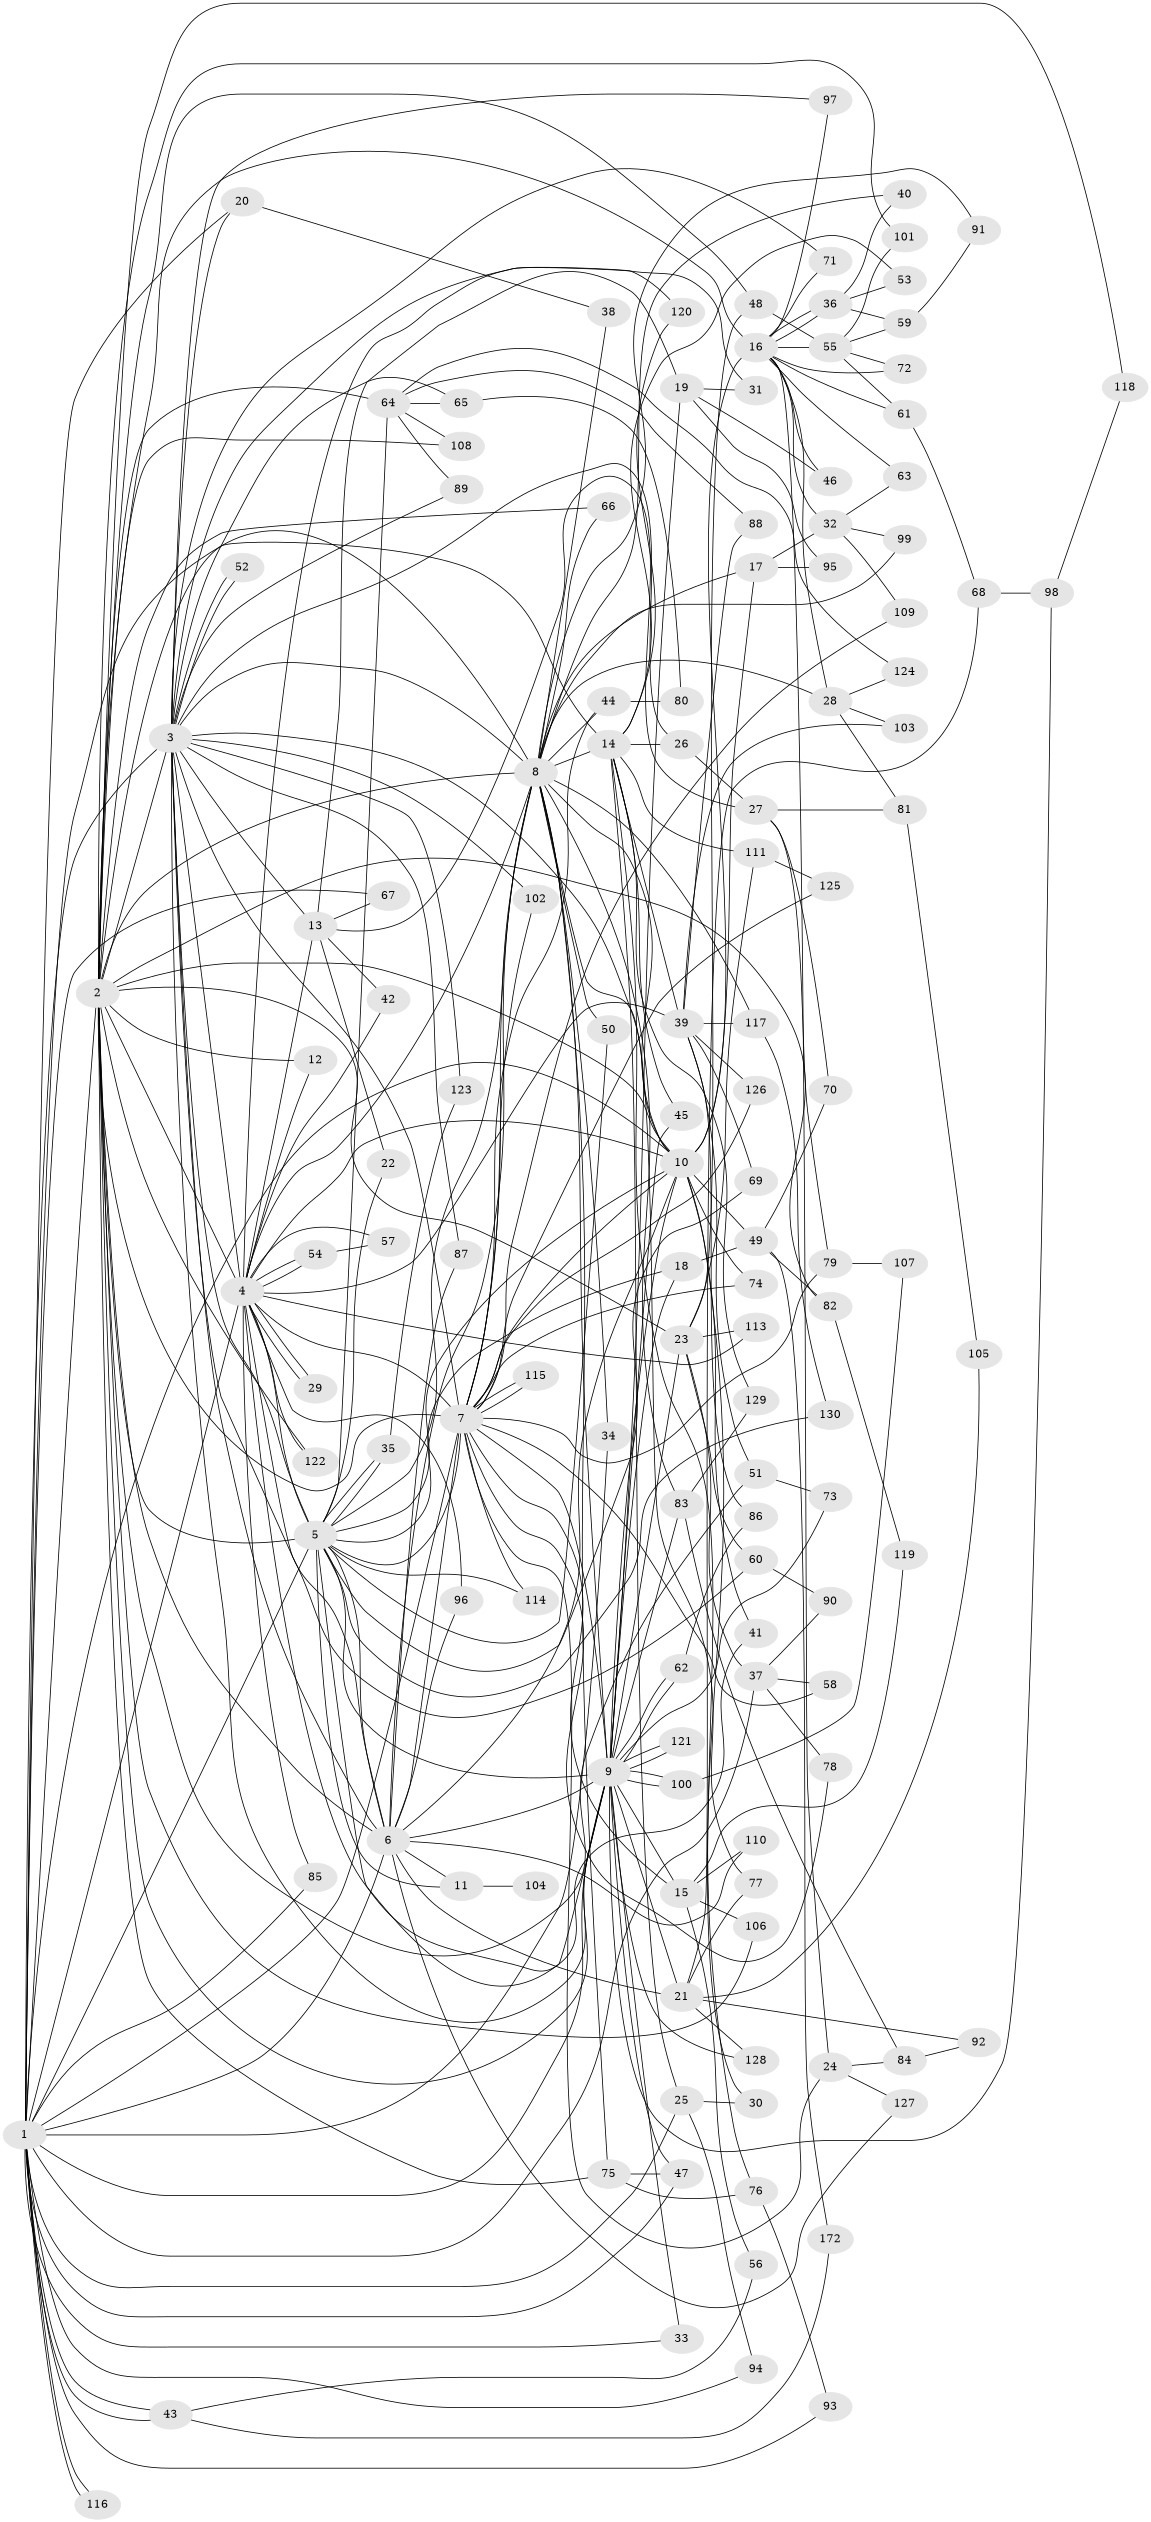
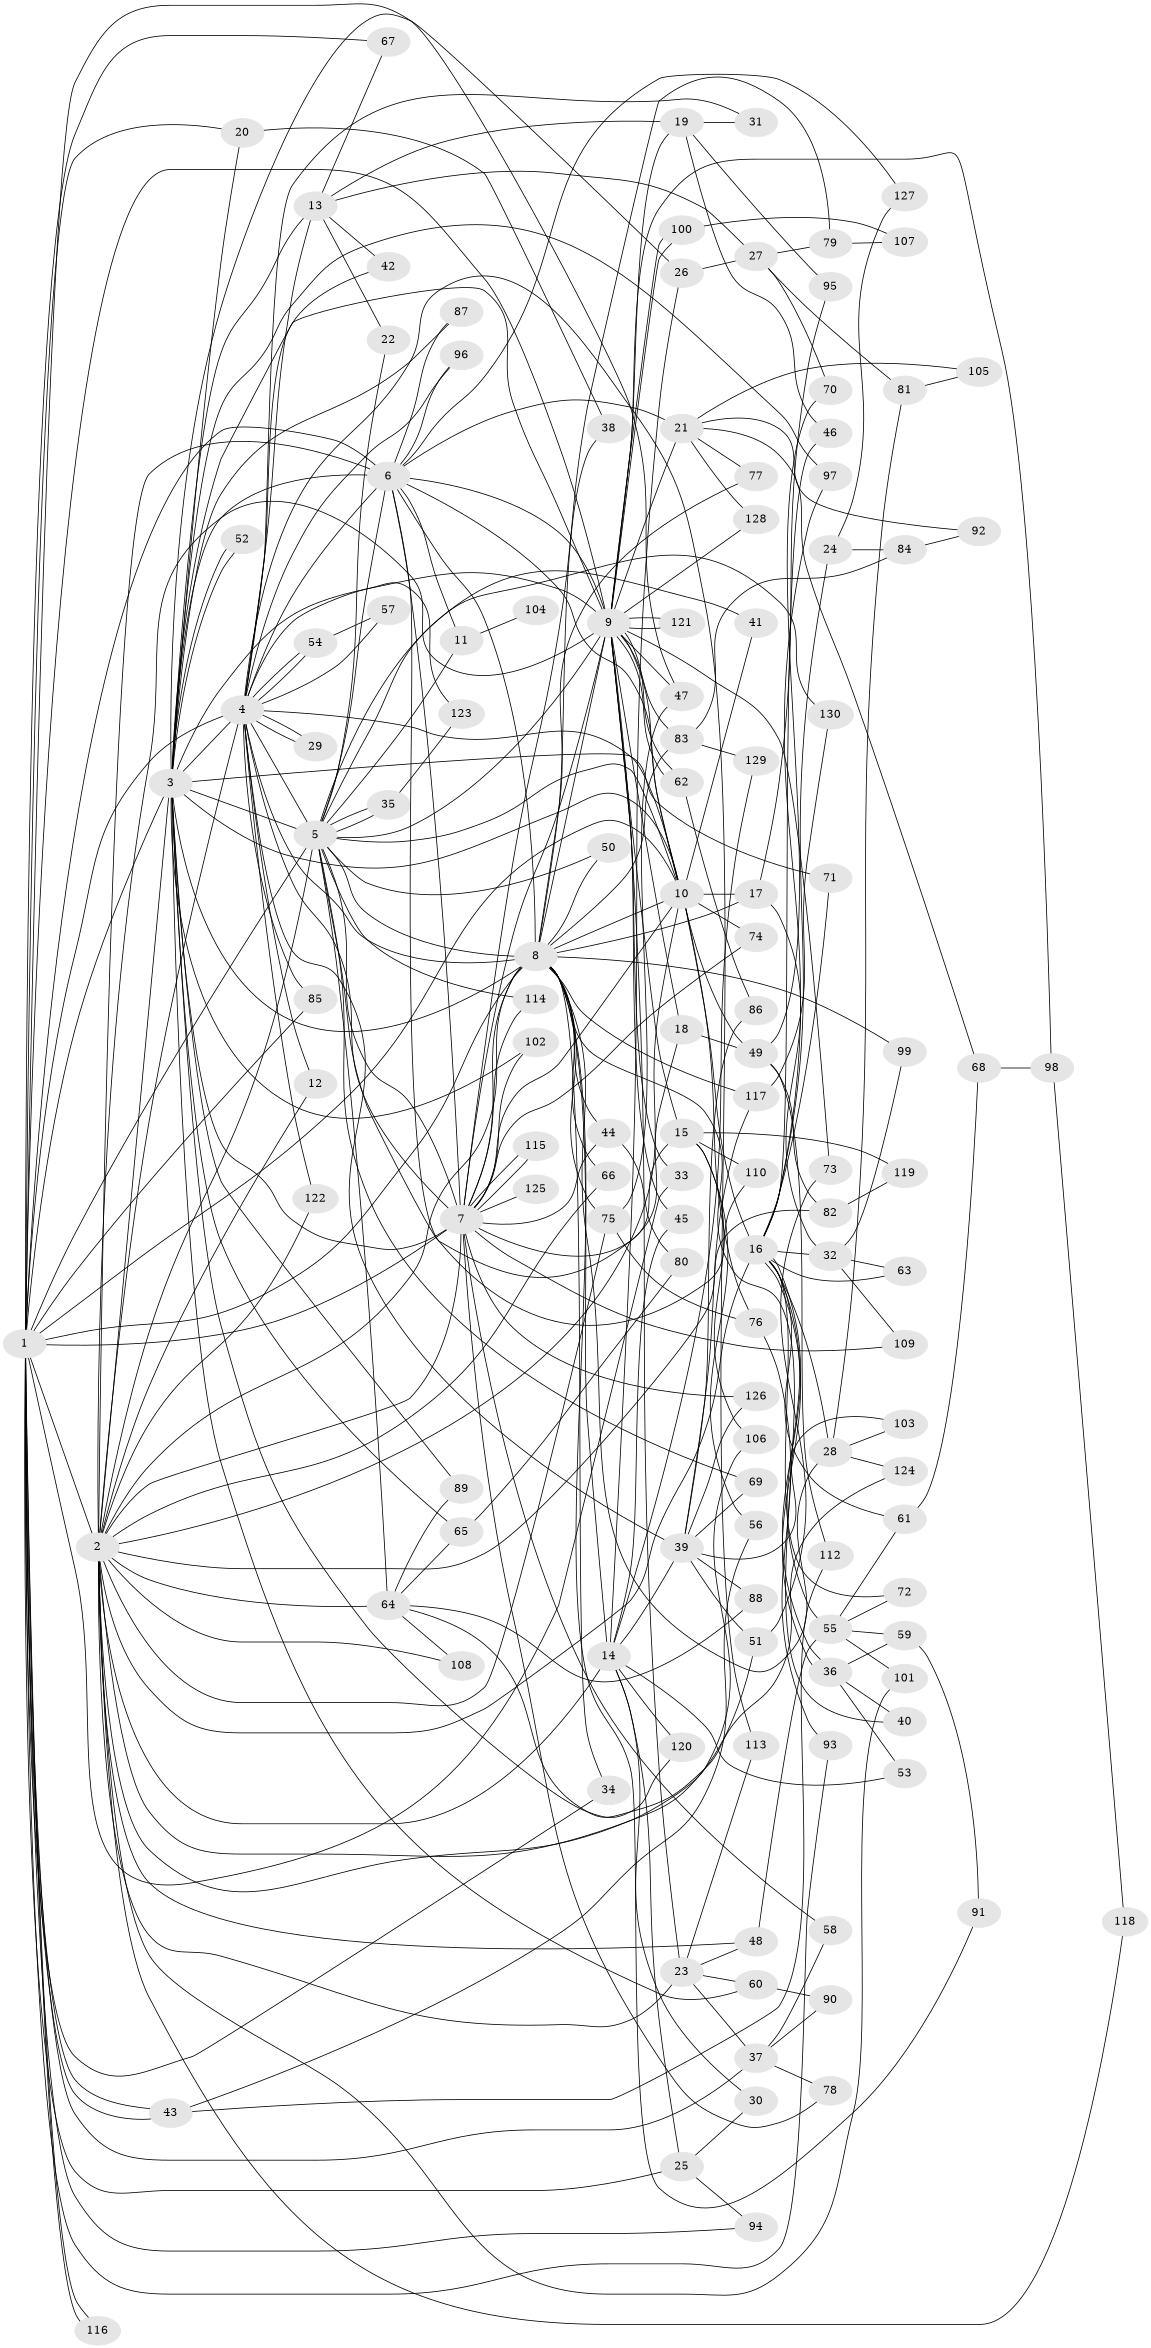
(756, 853) -> none
(568, 2064) -> none
(831, 2239) -> (831, 1556)
